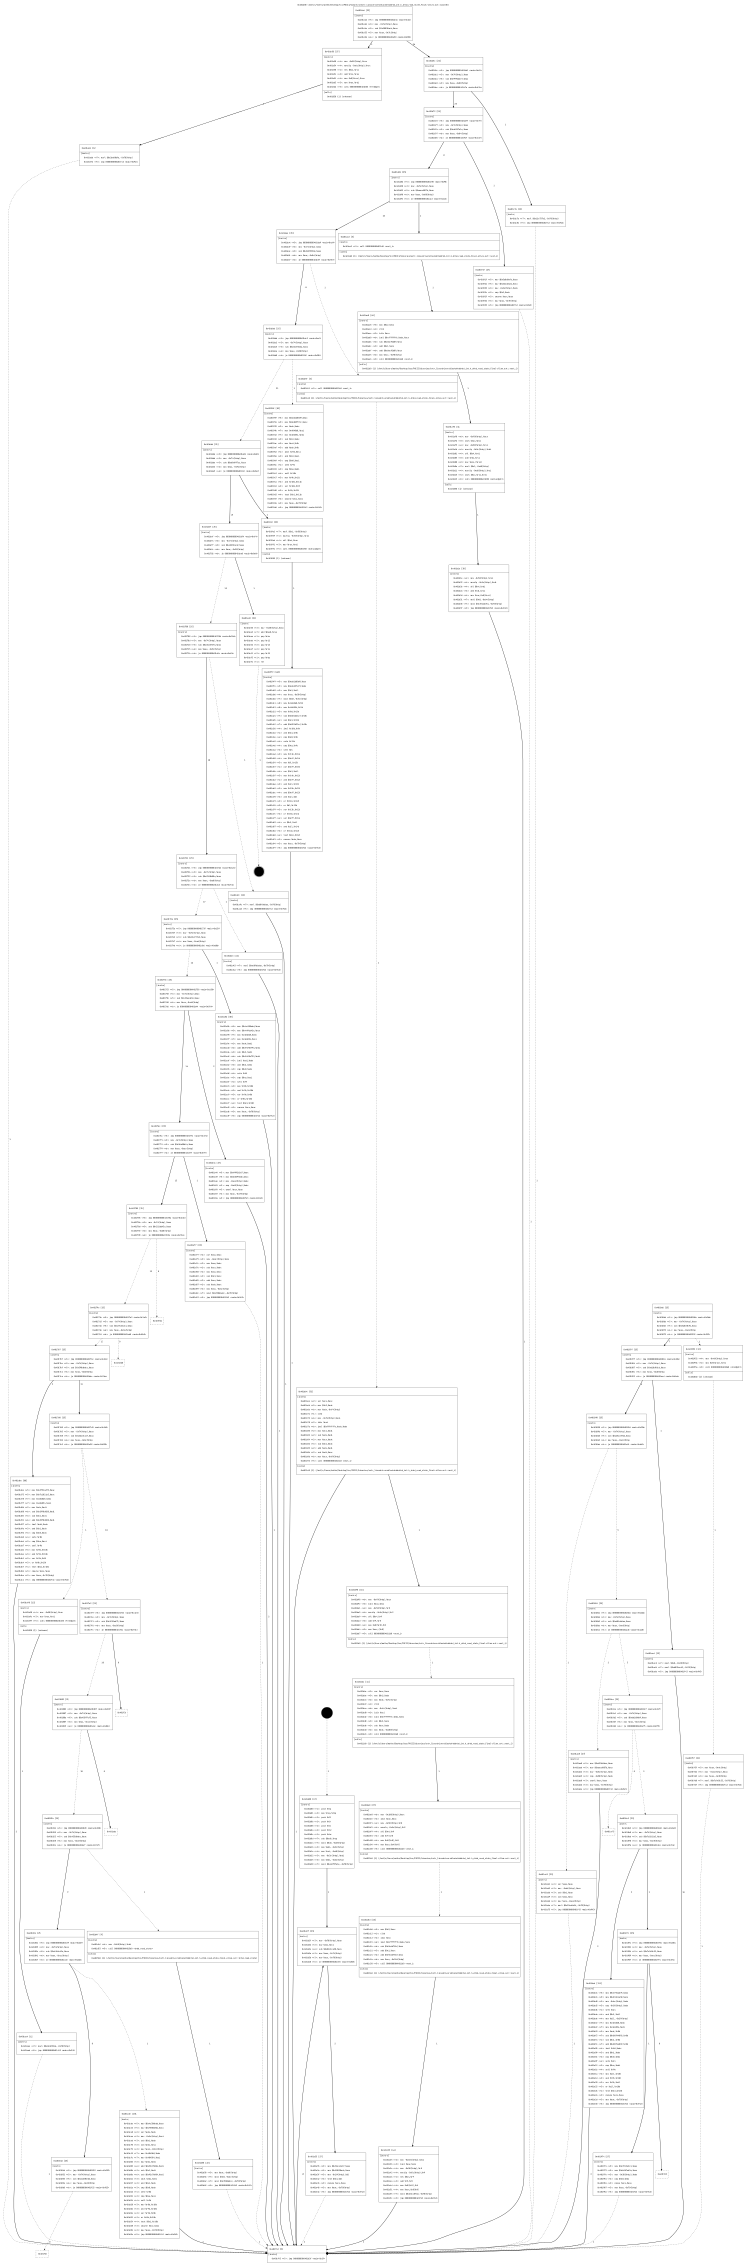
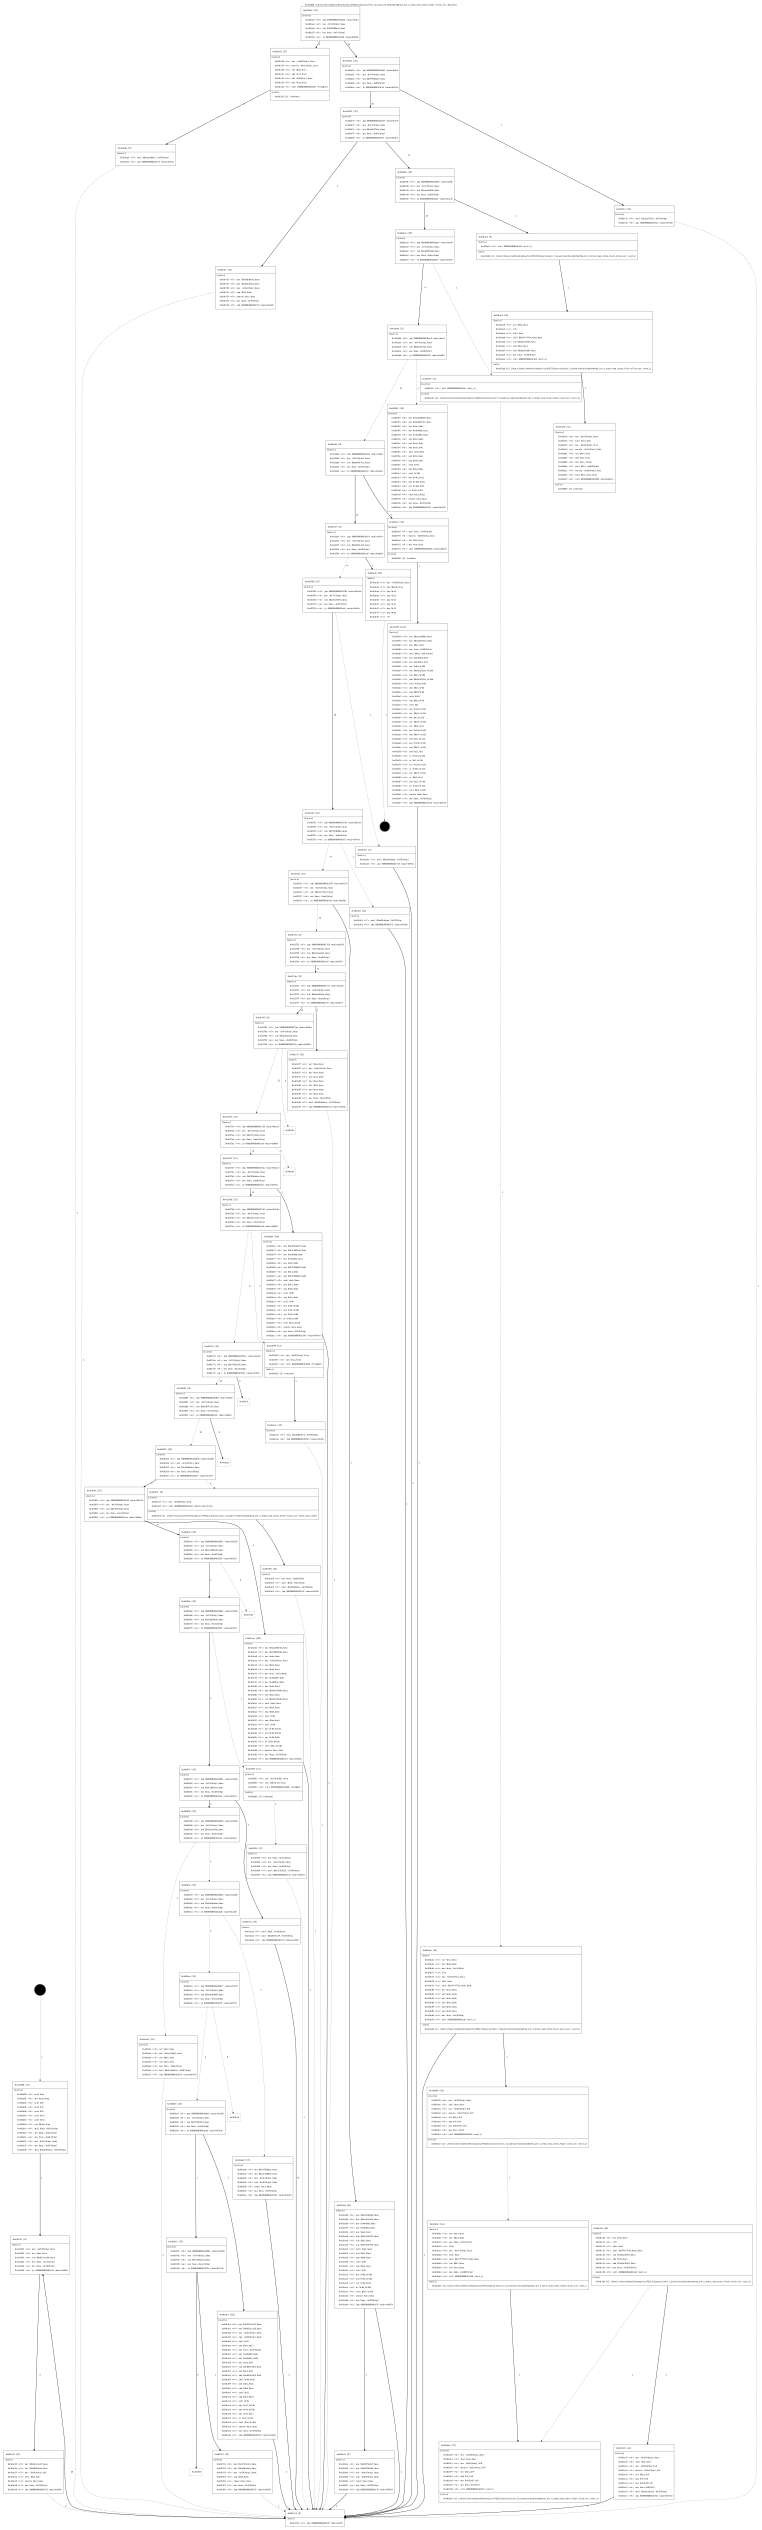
(479, 588) -> none
(203, 1085) -> (365, 2379)
none -> (209, 1580)
(440, 1889) -> (596, 2363)
(124, 2026) -> (244, 1533)
